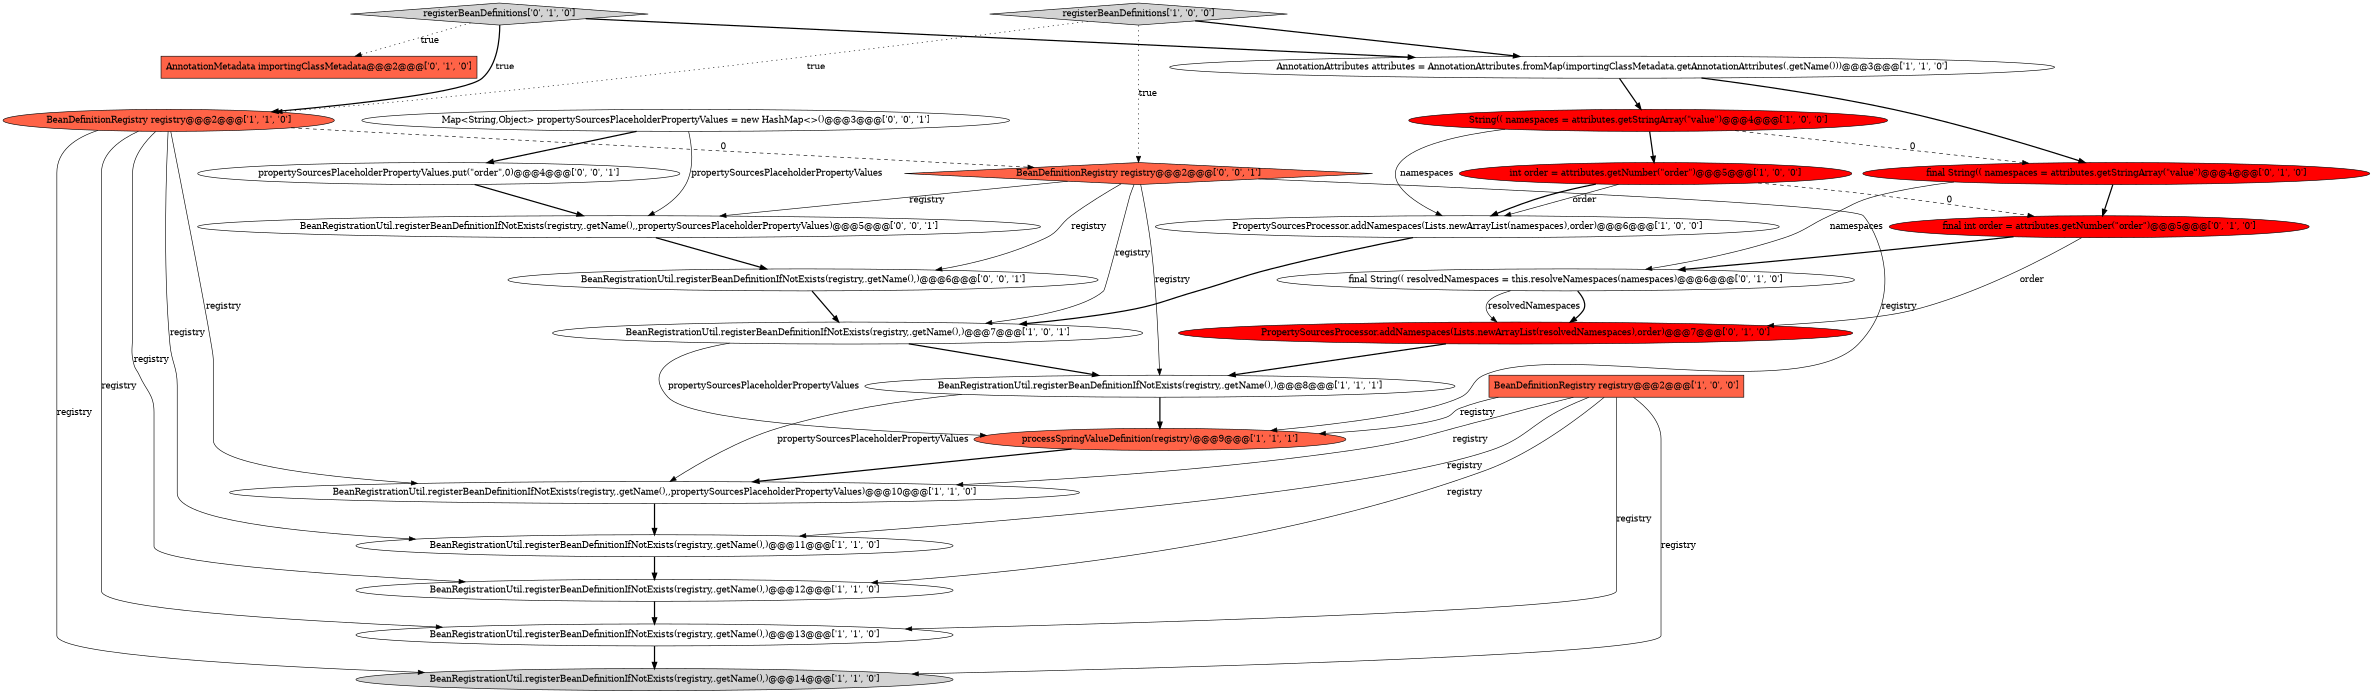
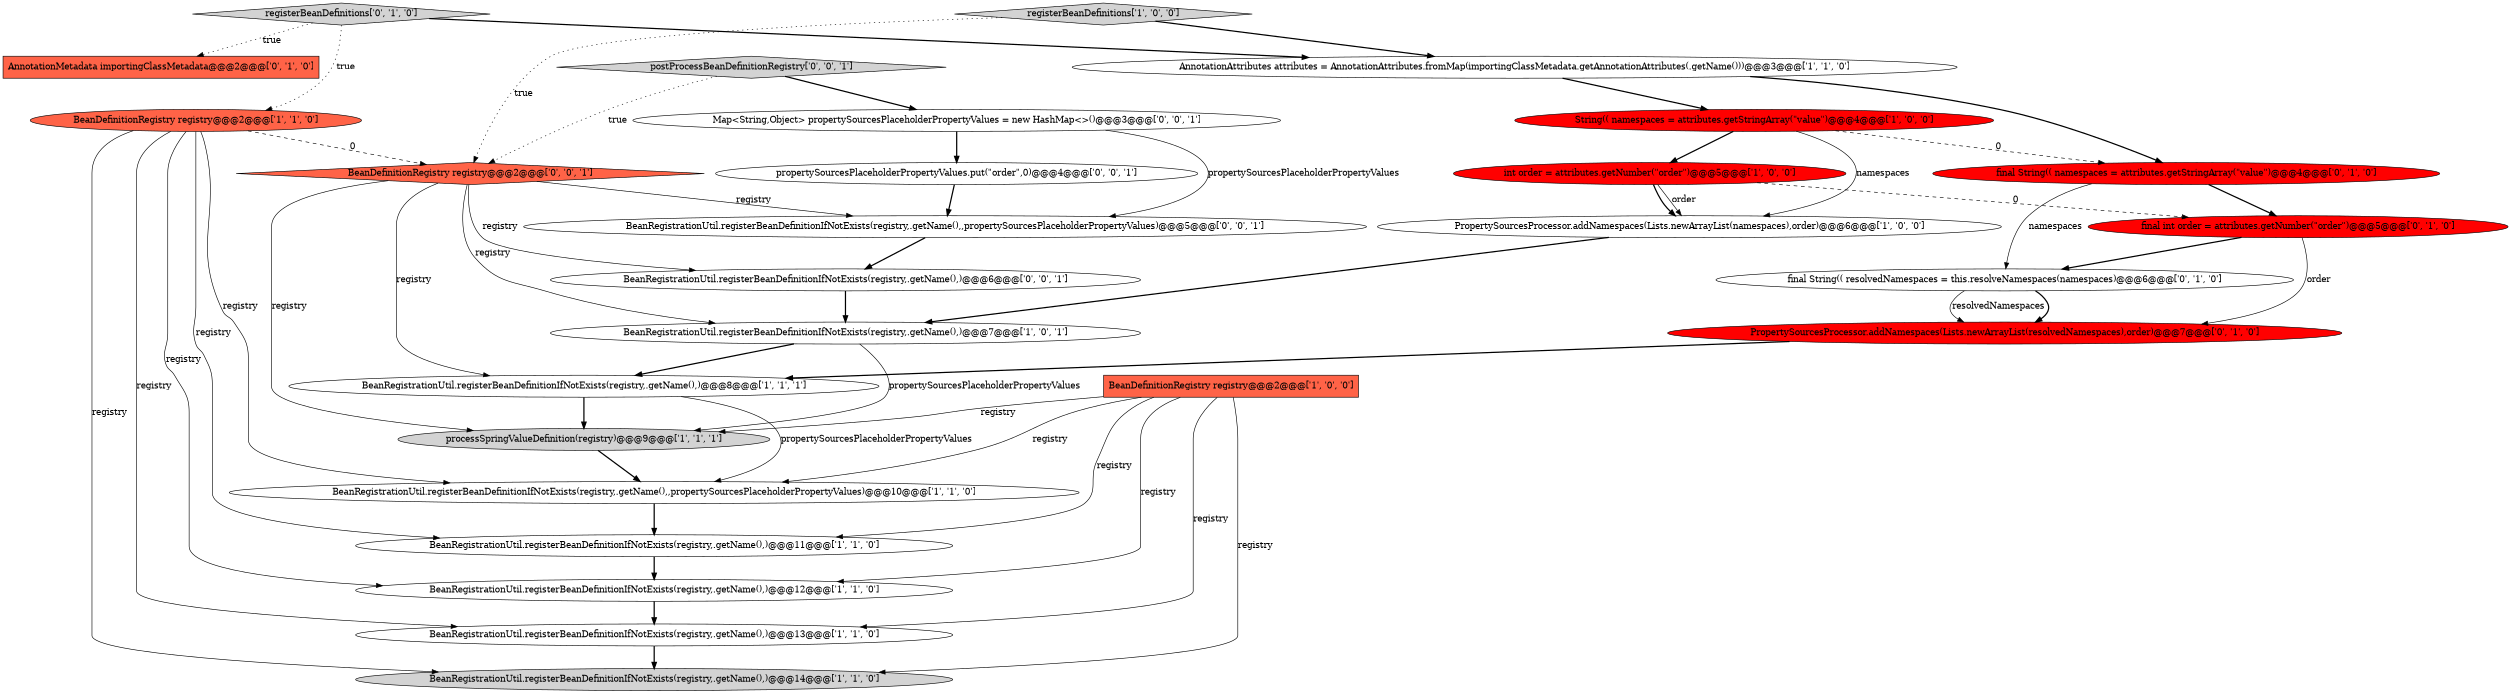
none -> (751, 67)
(686, 71) -> none
(410, 96) -> (323, 80)
(1160, 439) -> (584, 439)
